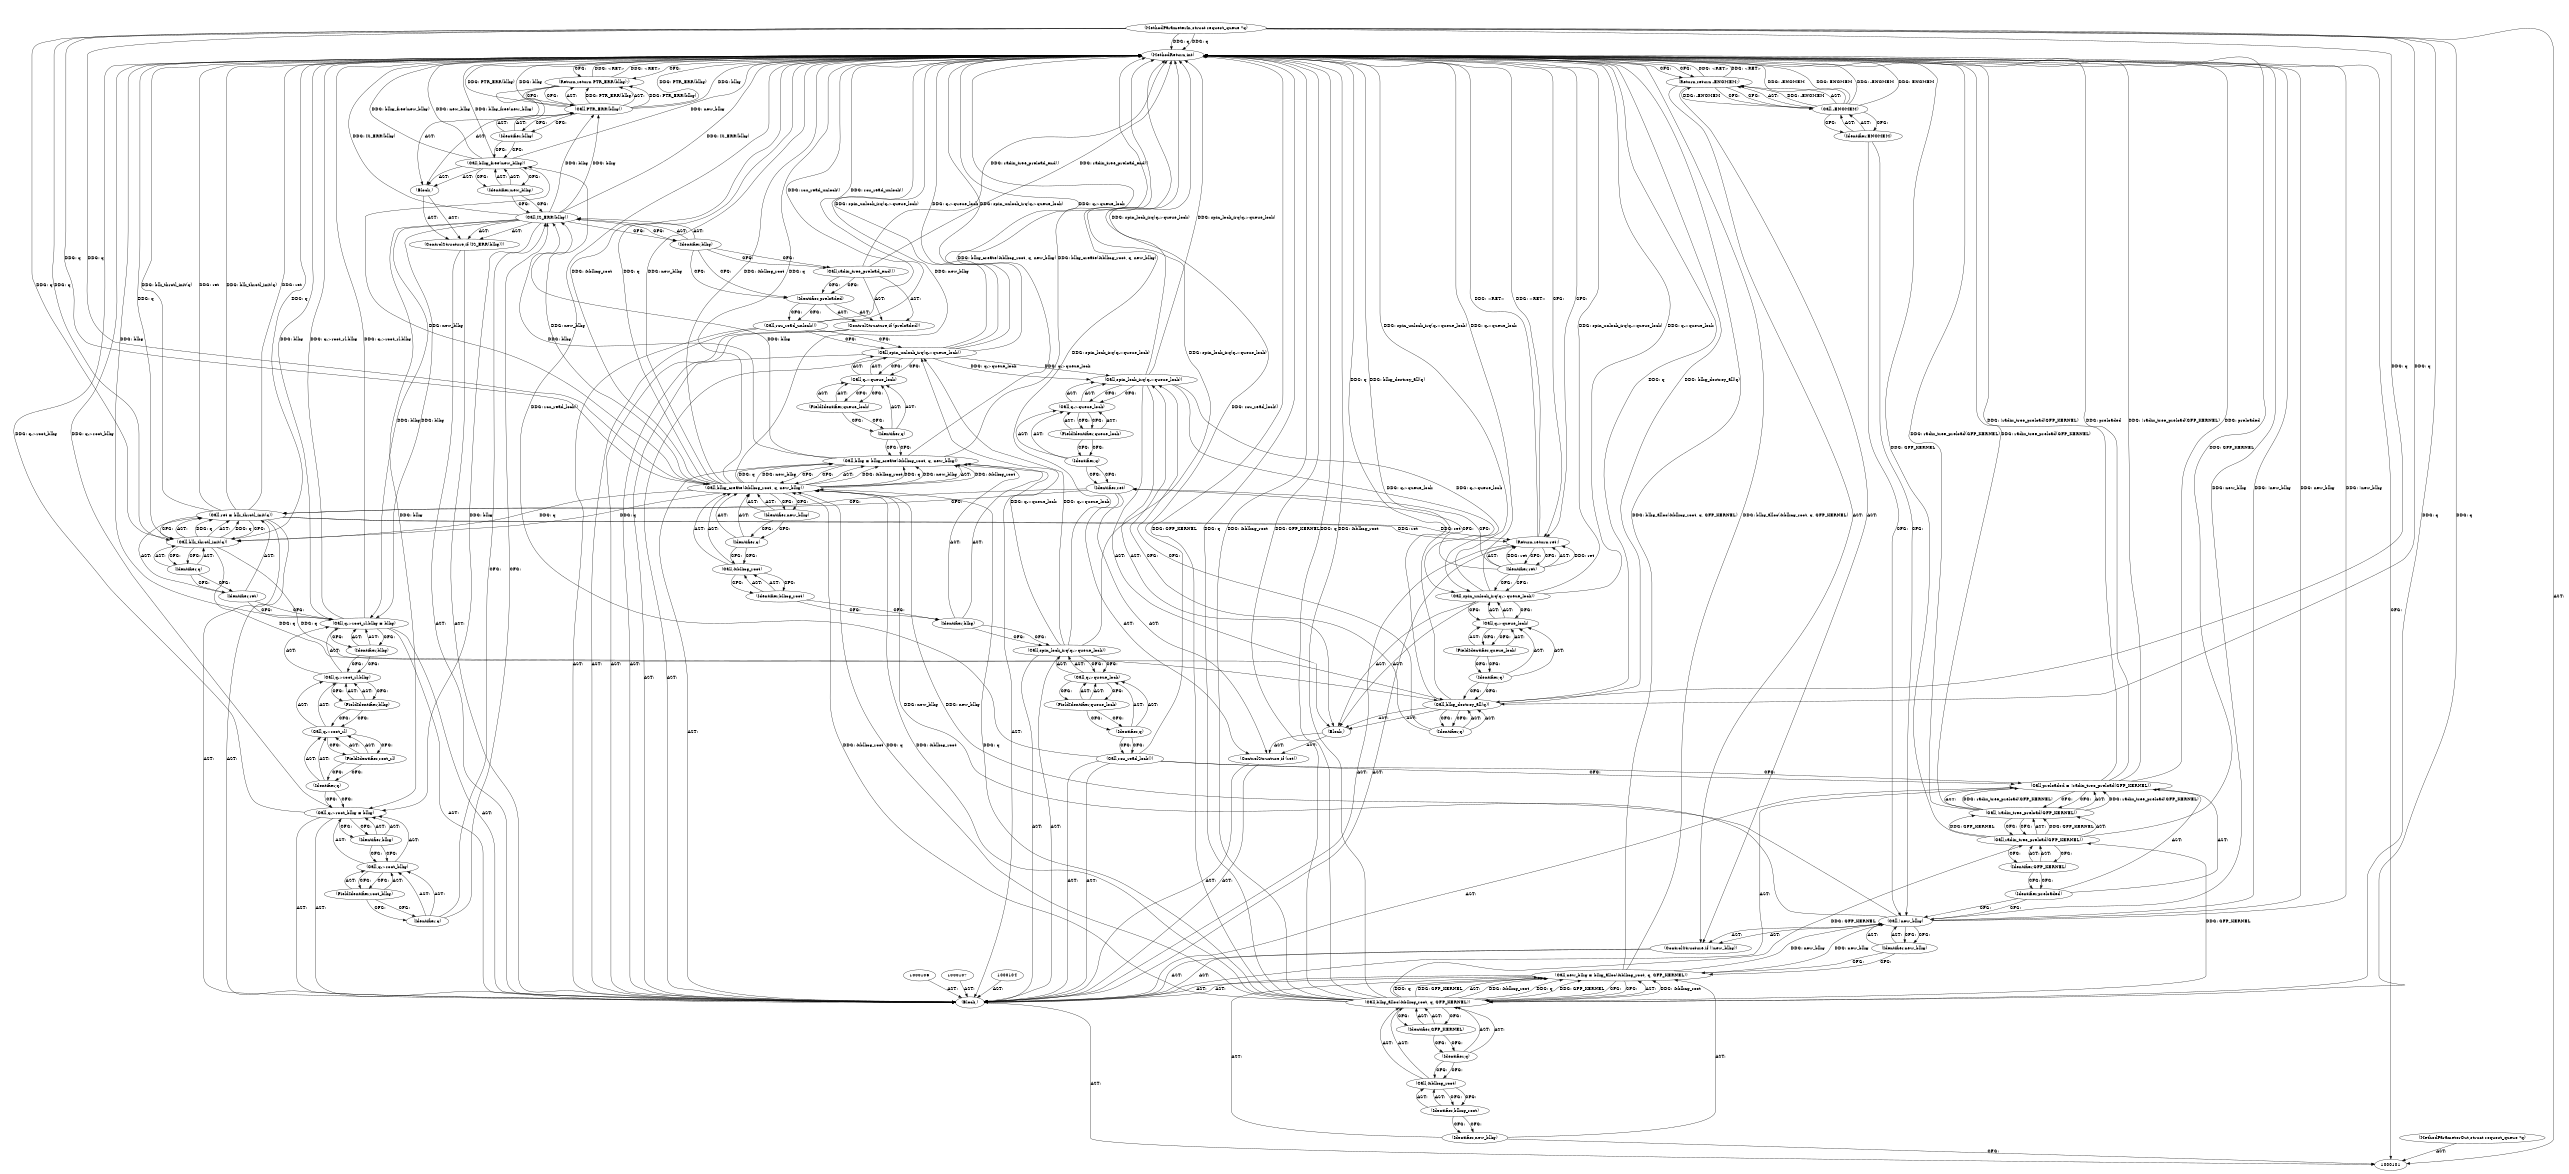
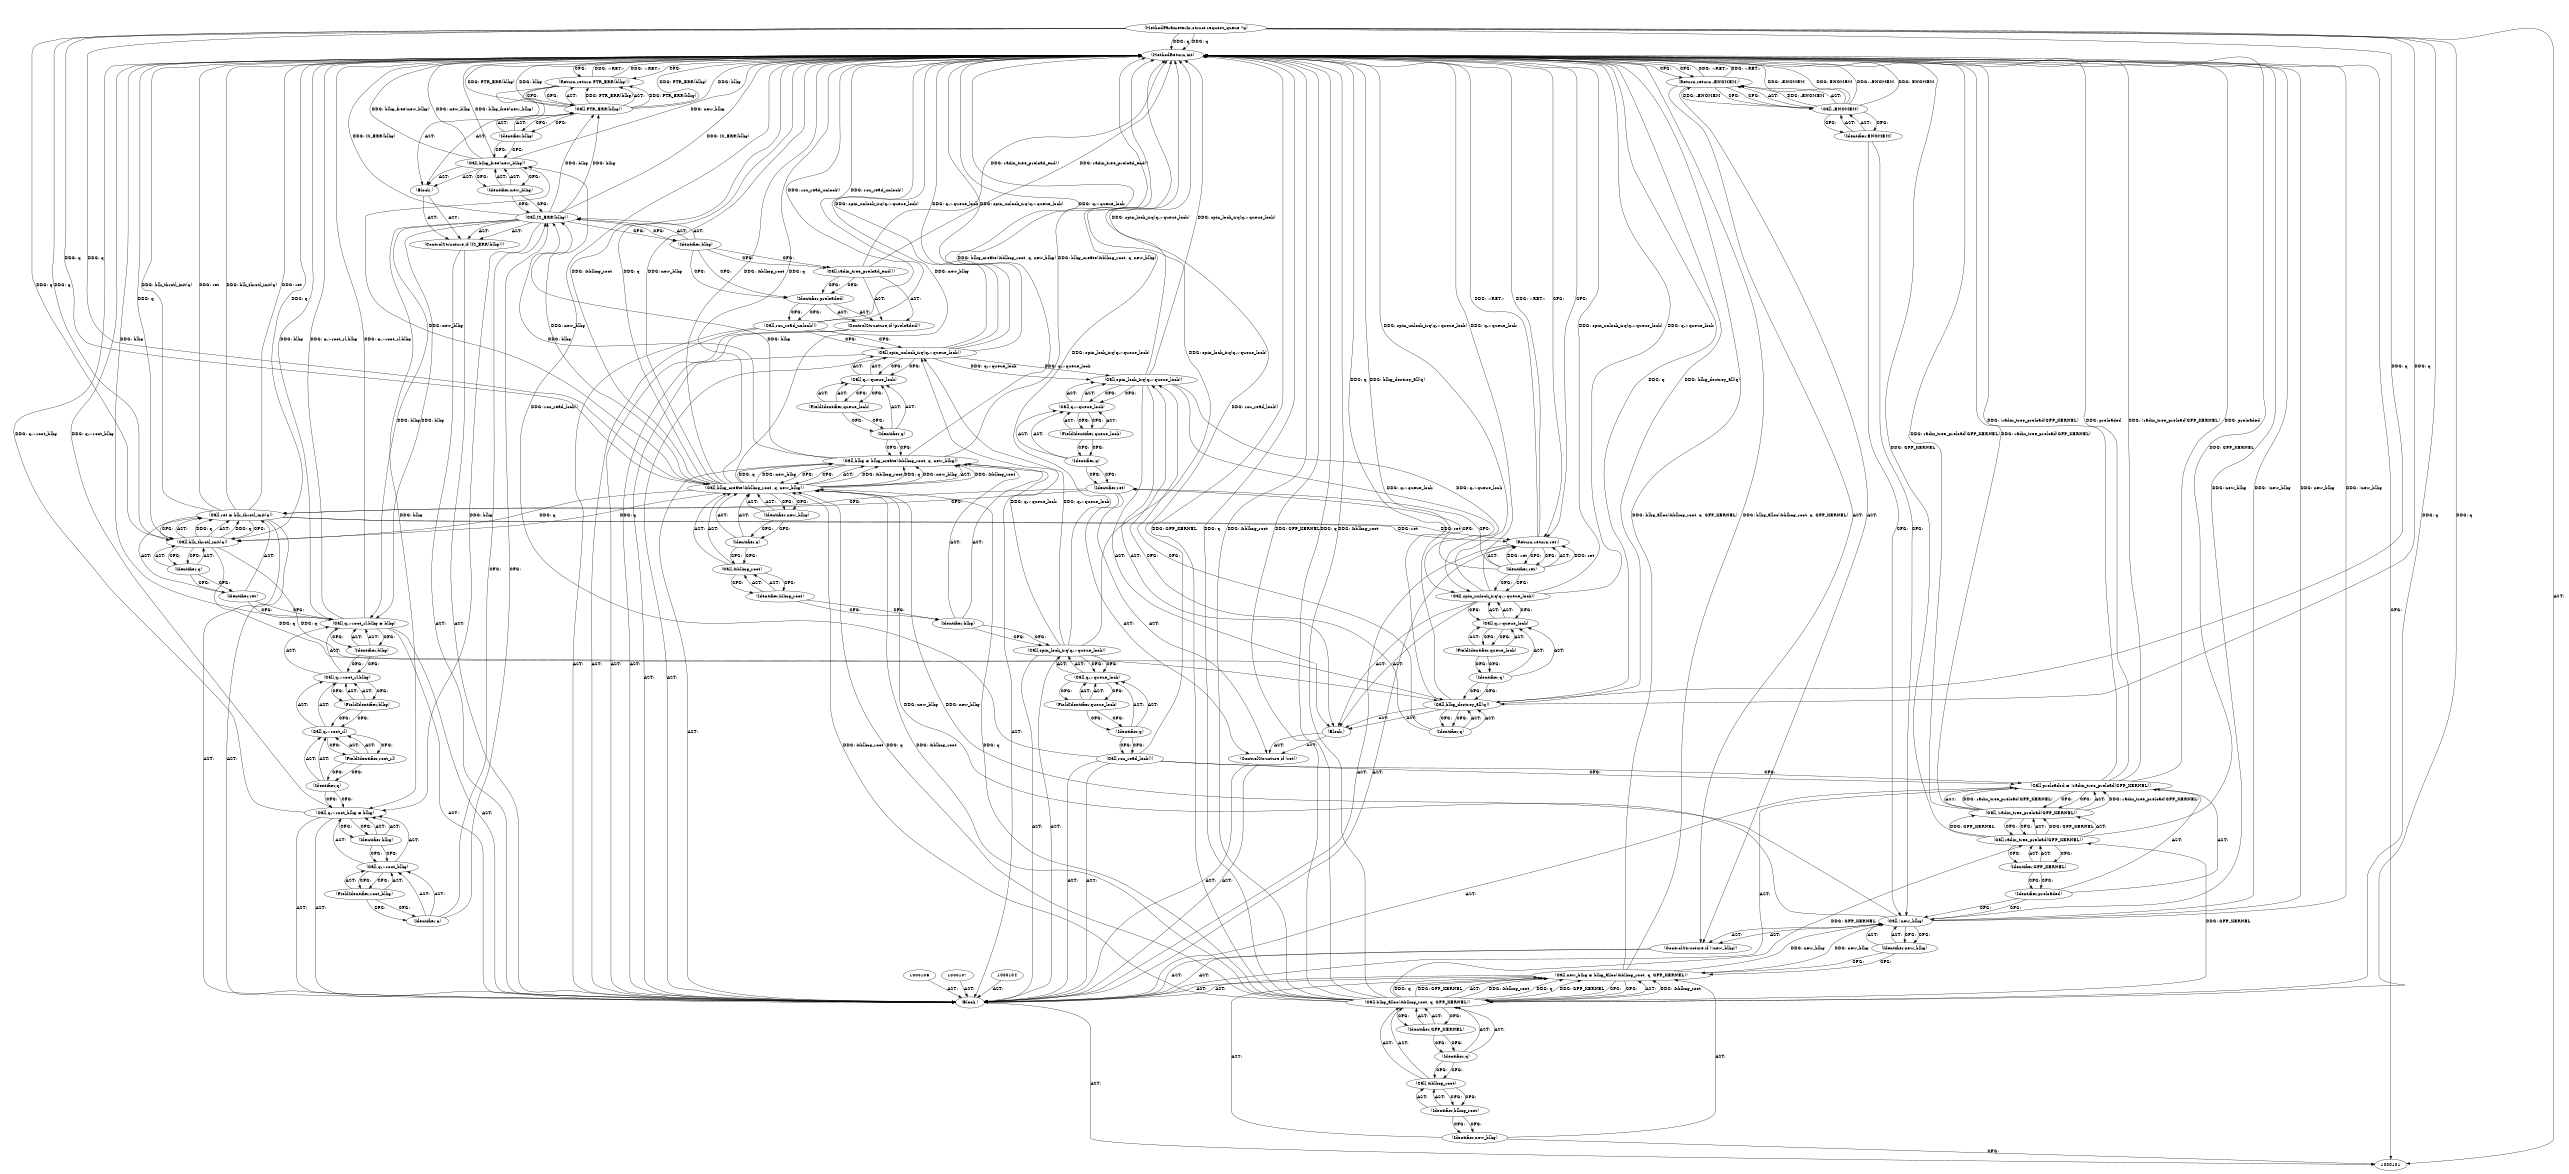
(2472, 1138) -> none
